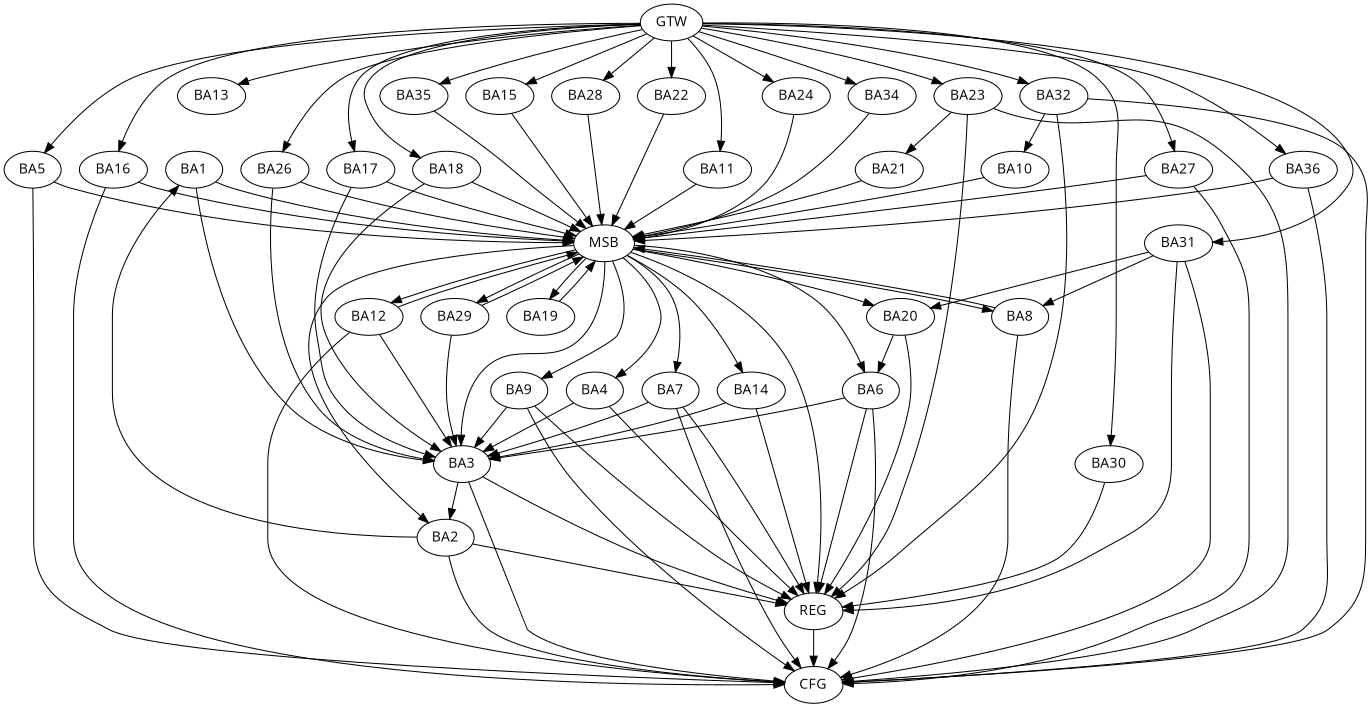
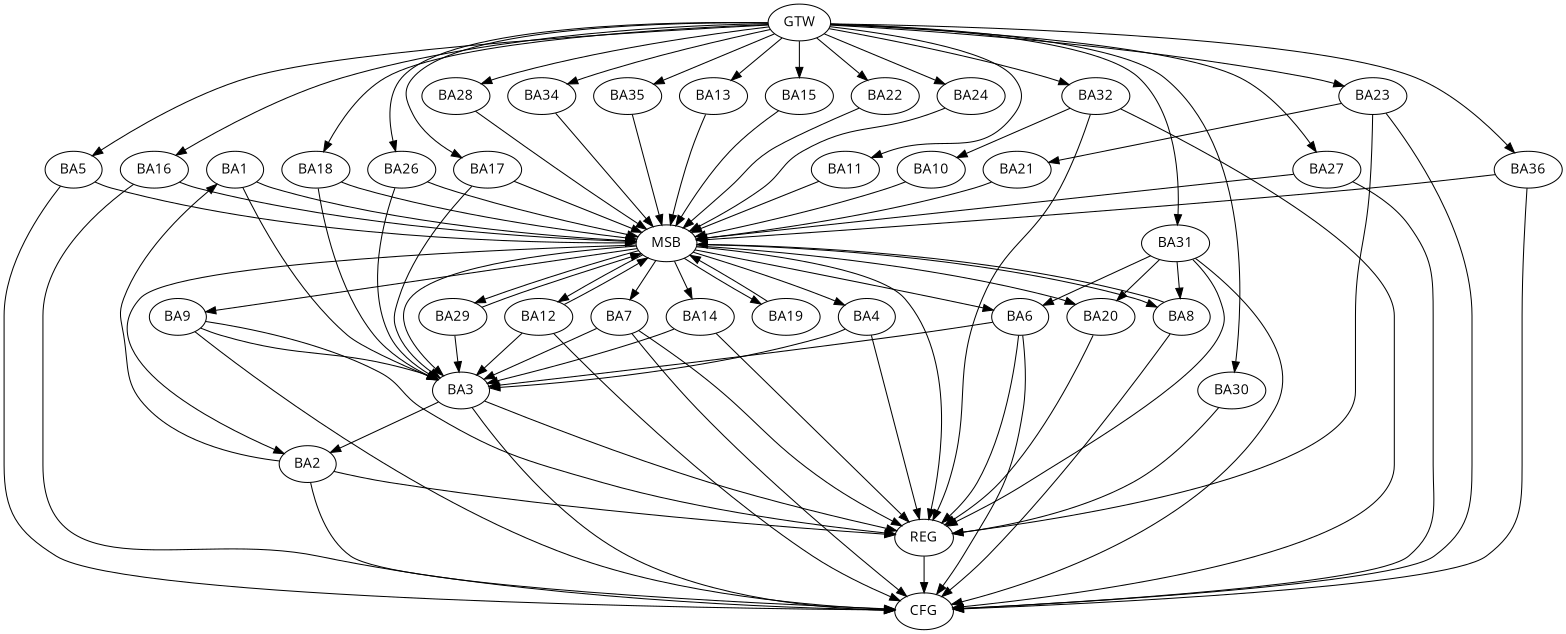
none -> (687, 164)
(888, 349) -> (1101, 278)
